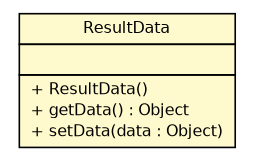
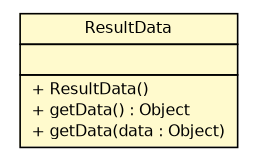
(127, 131) -> (129, 131)
